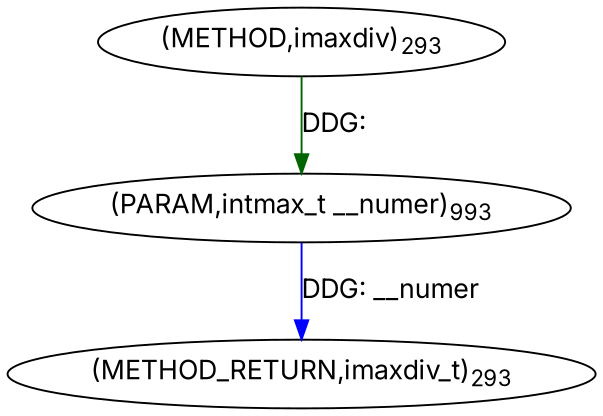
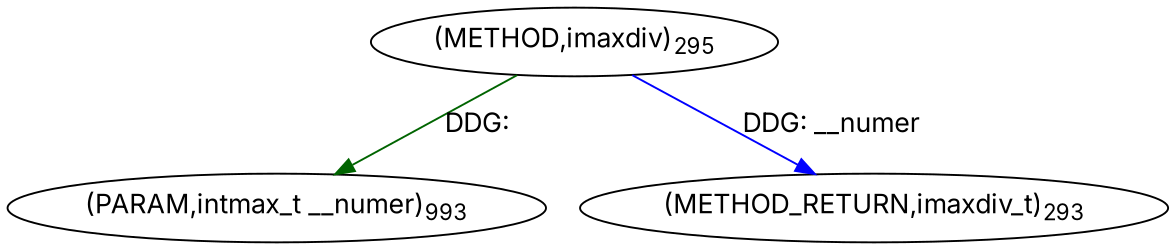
(422, 39) -> (695, 39)
(302, 281) -> (715, 120)
